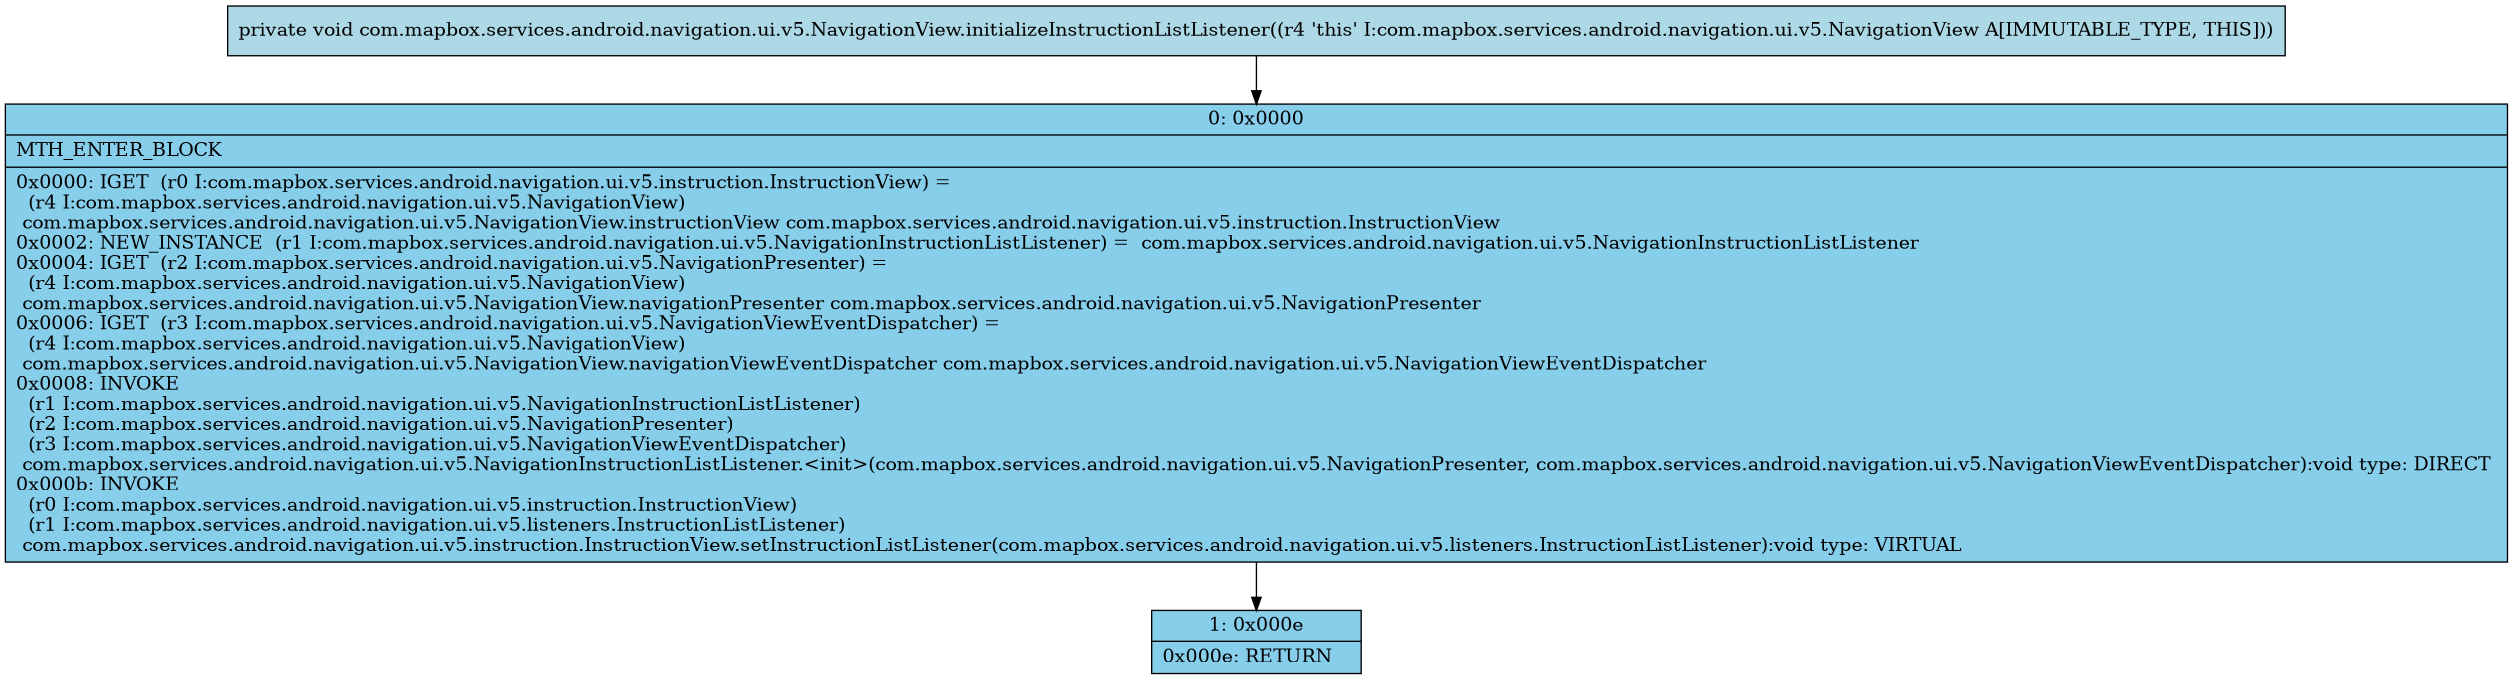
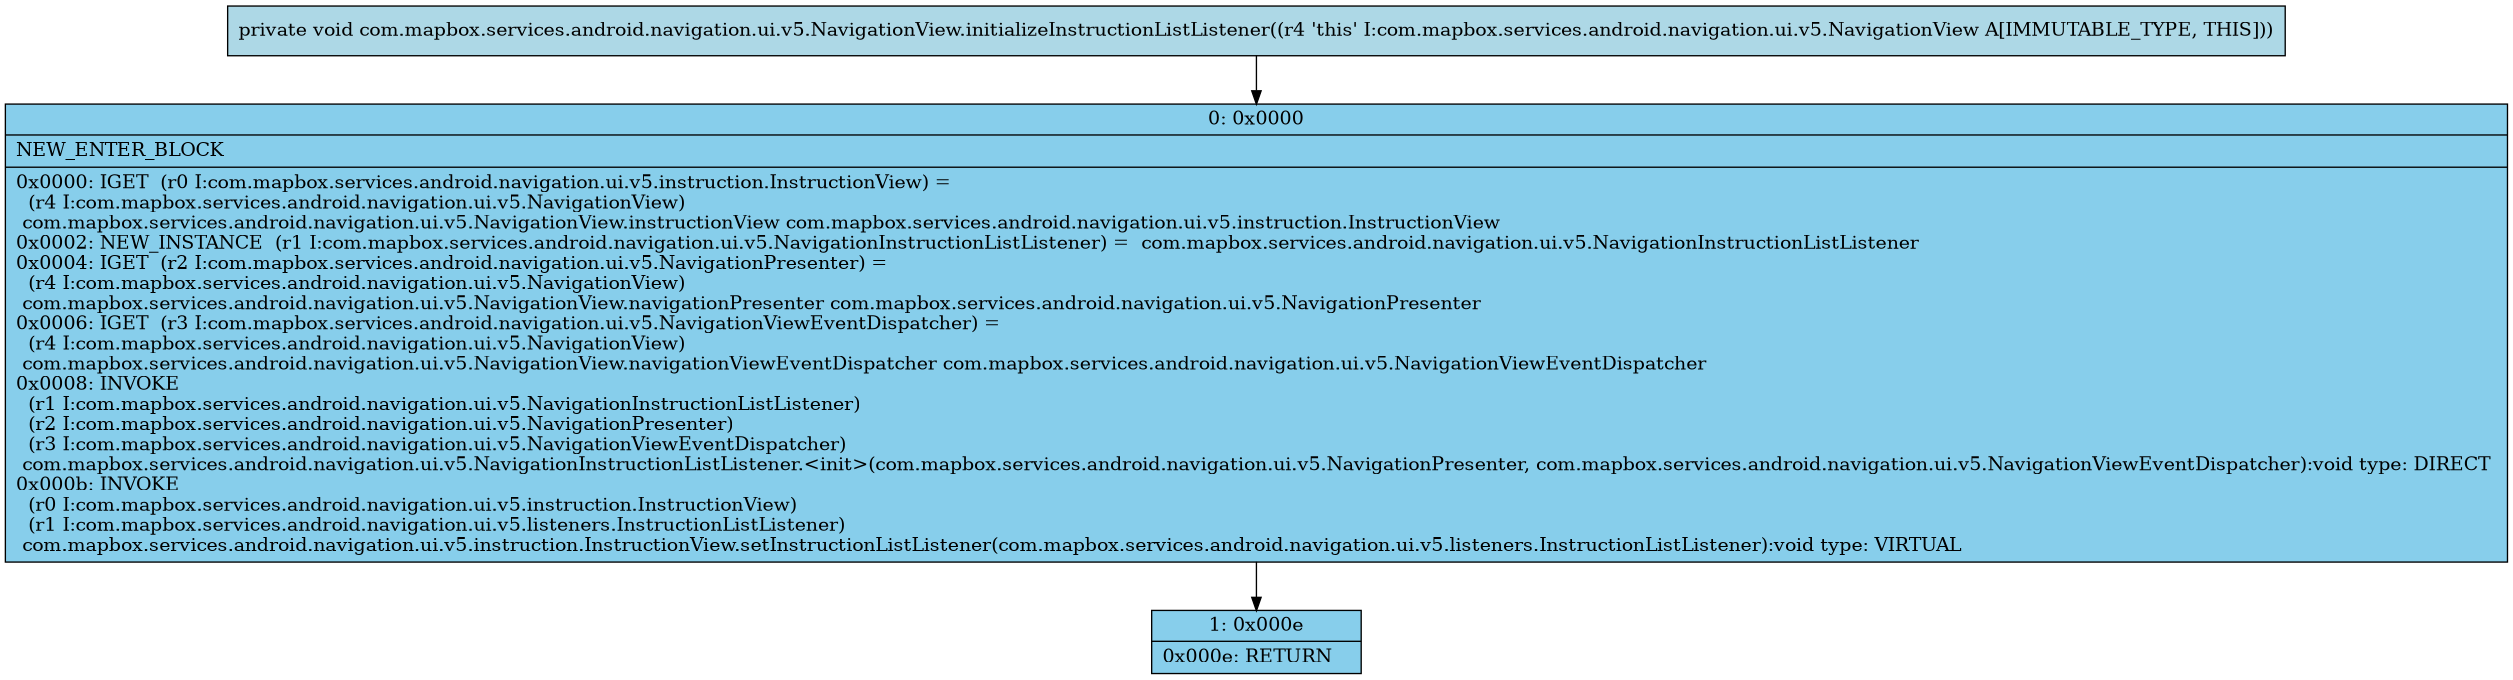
(120, 150) -> (120, 150)
